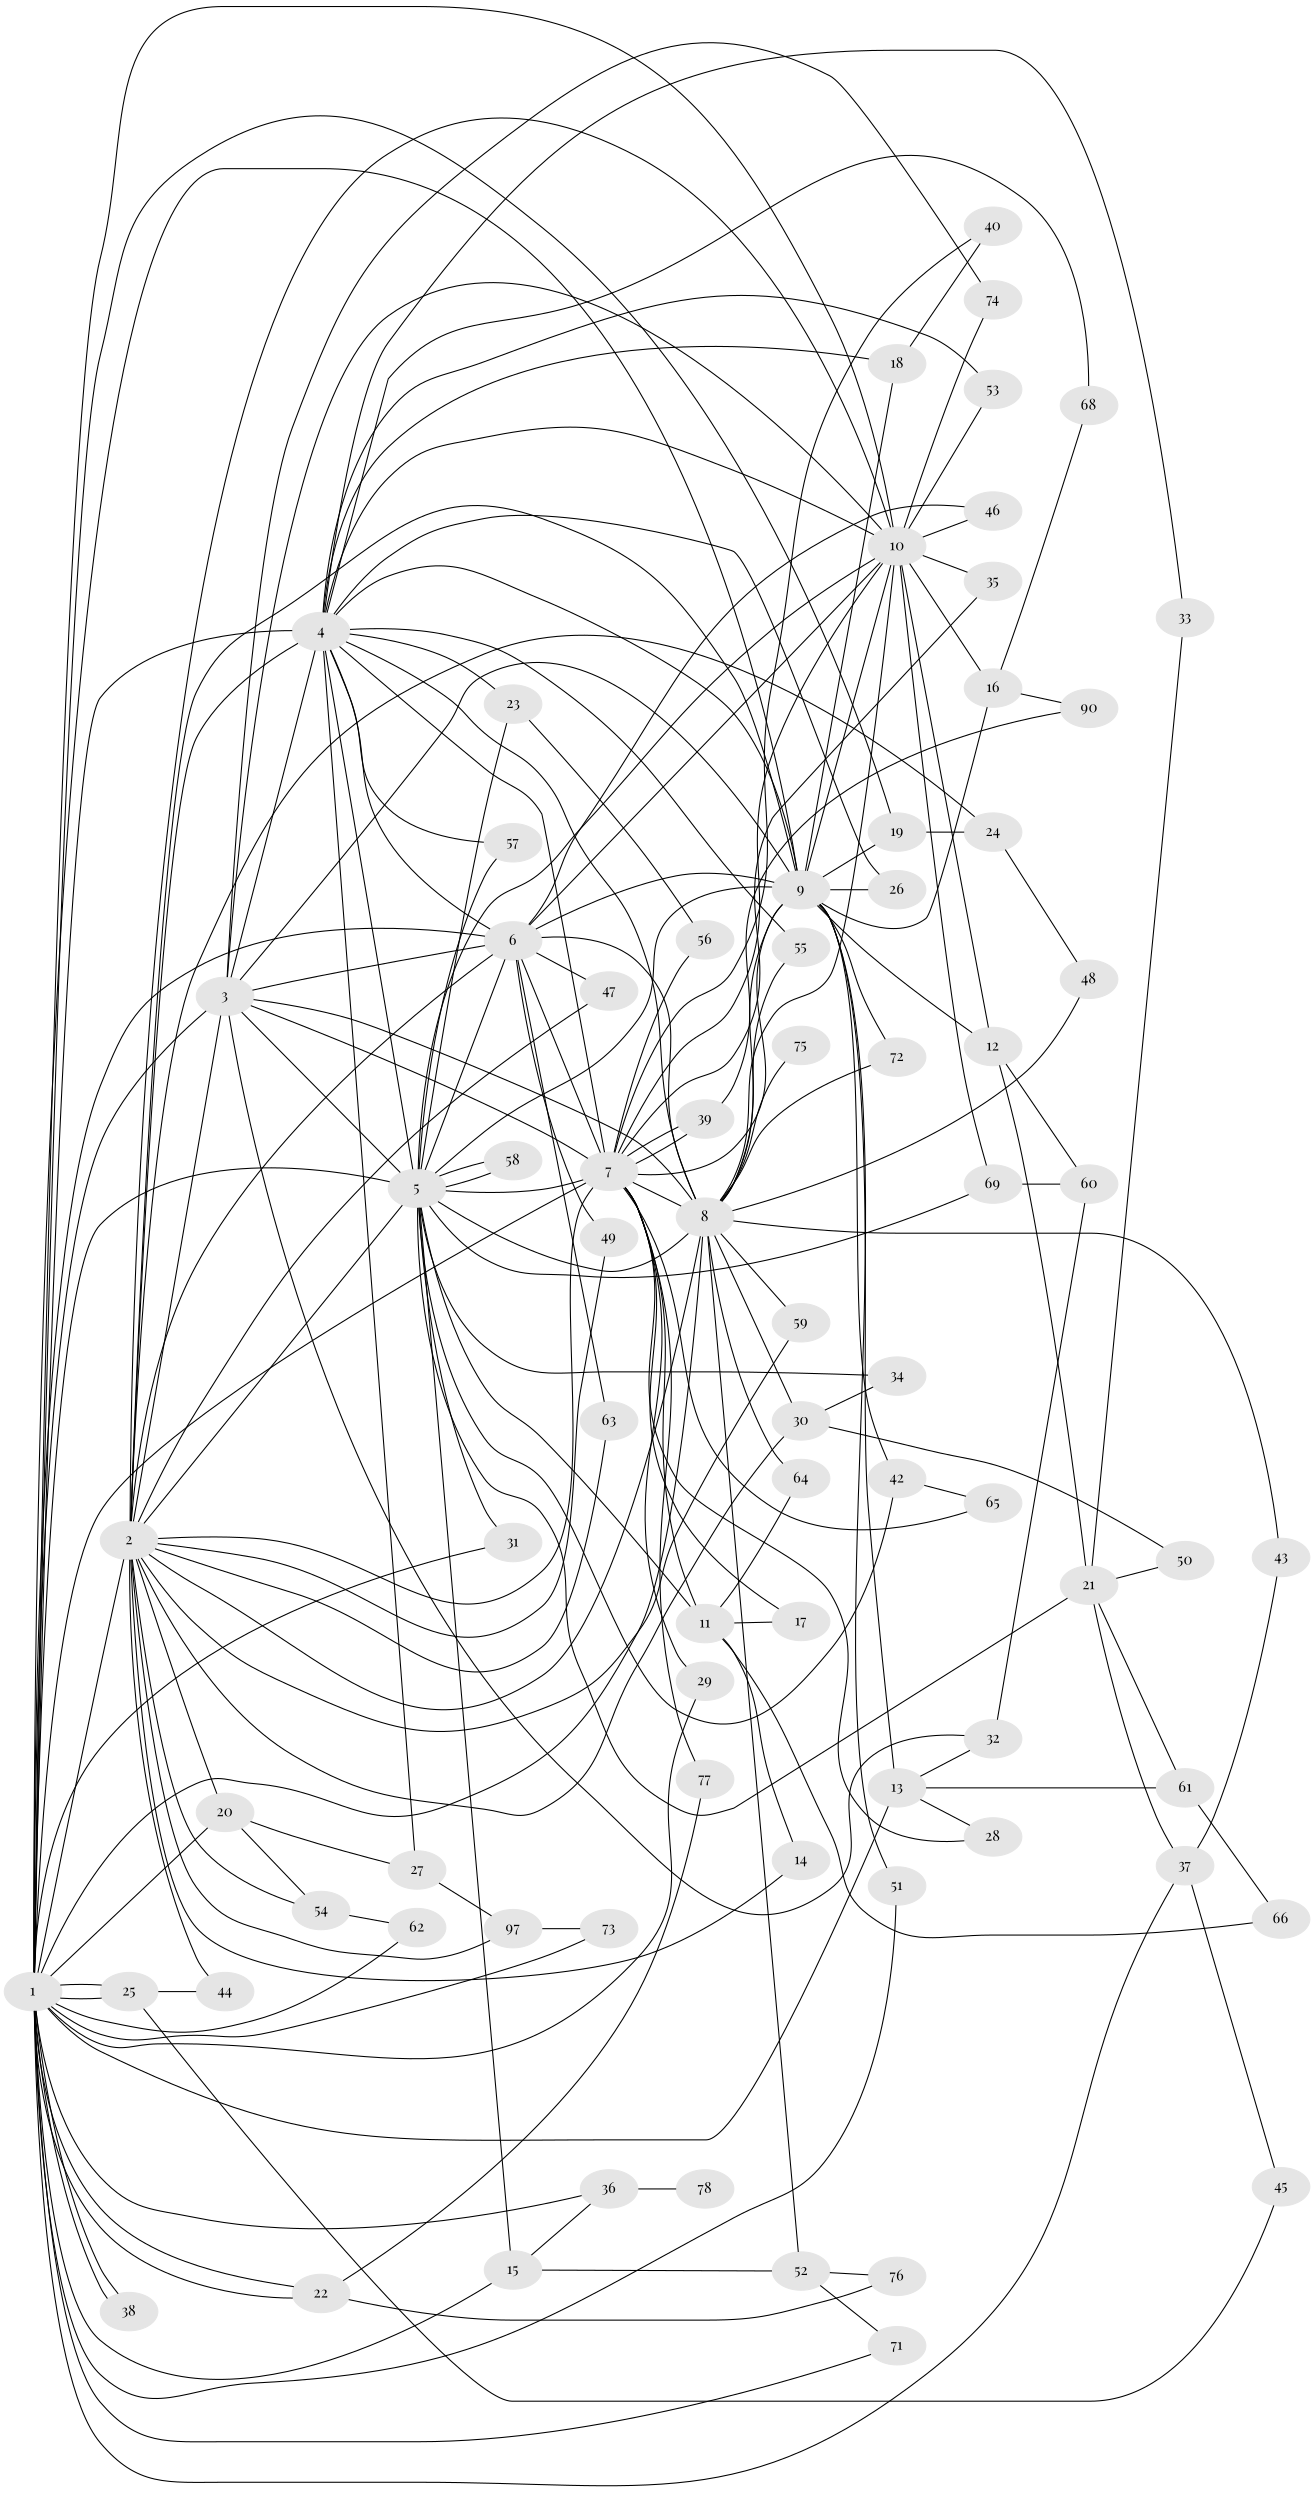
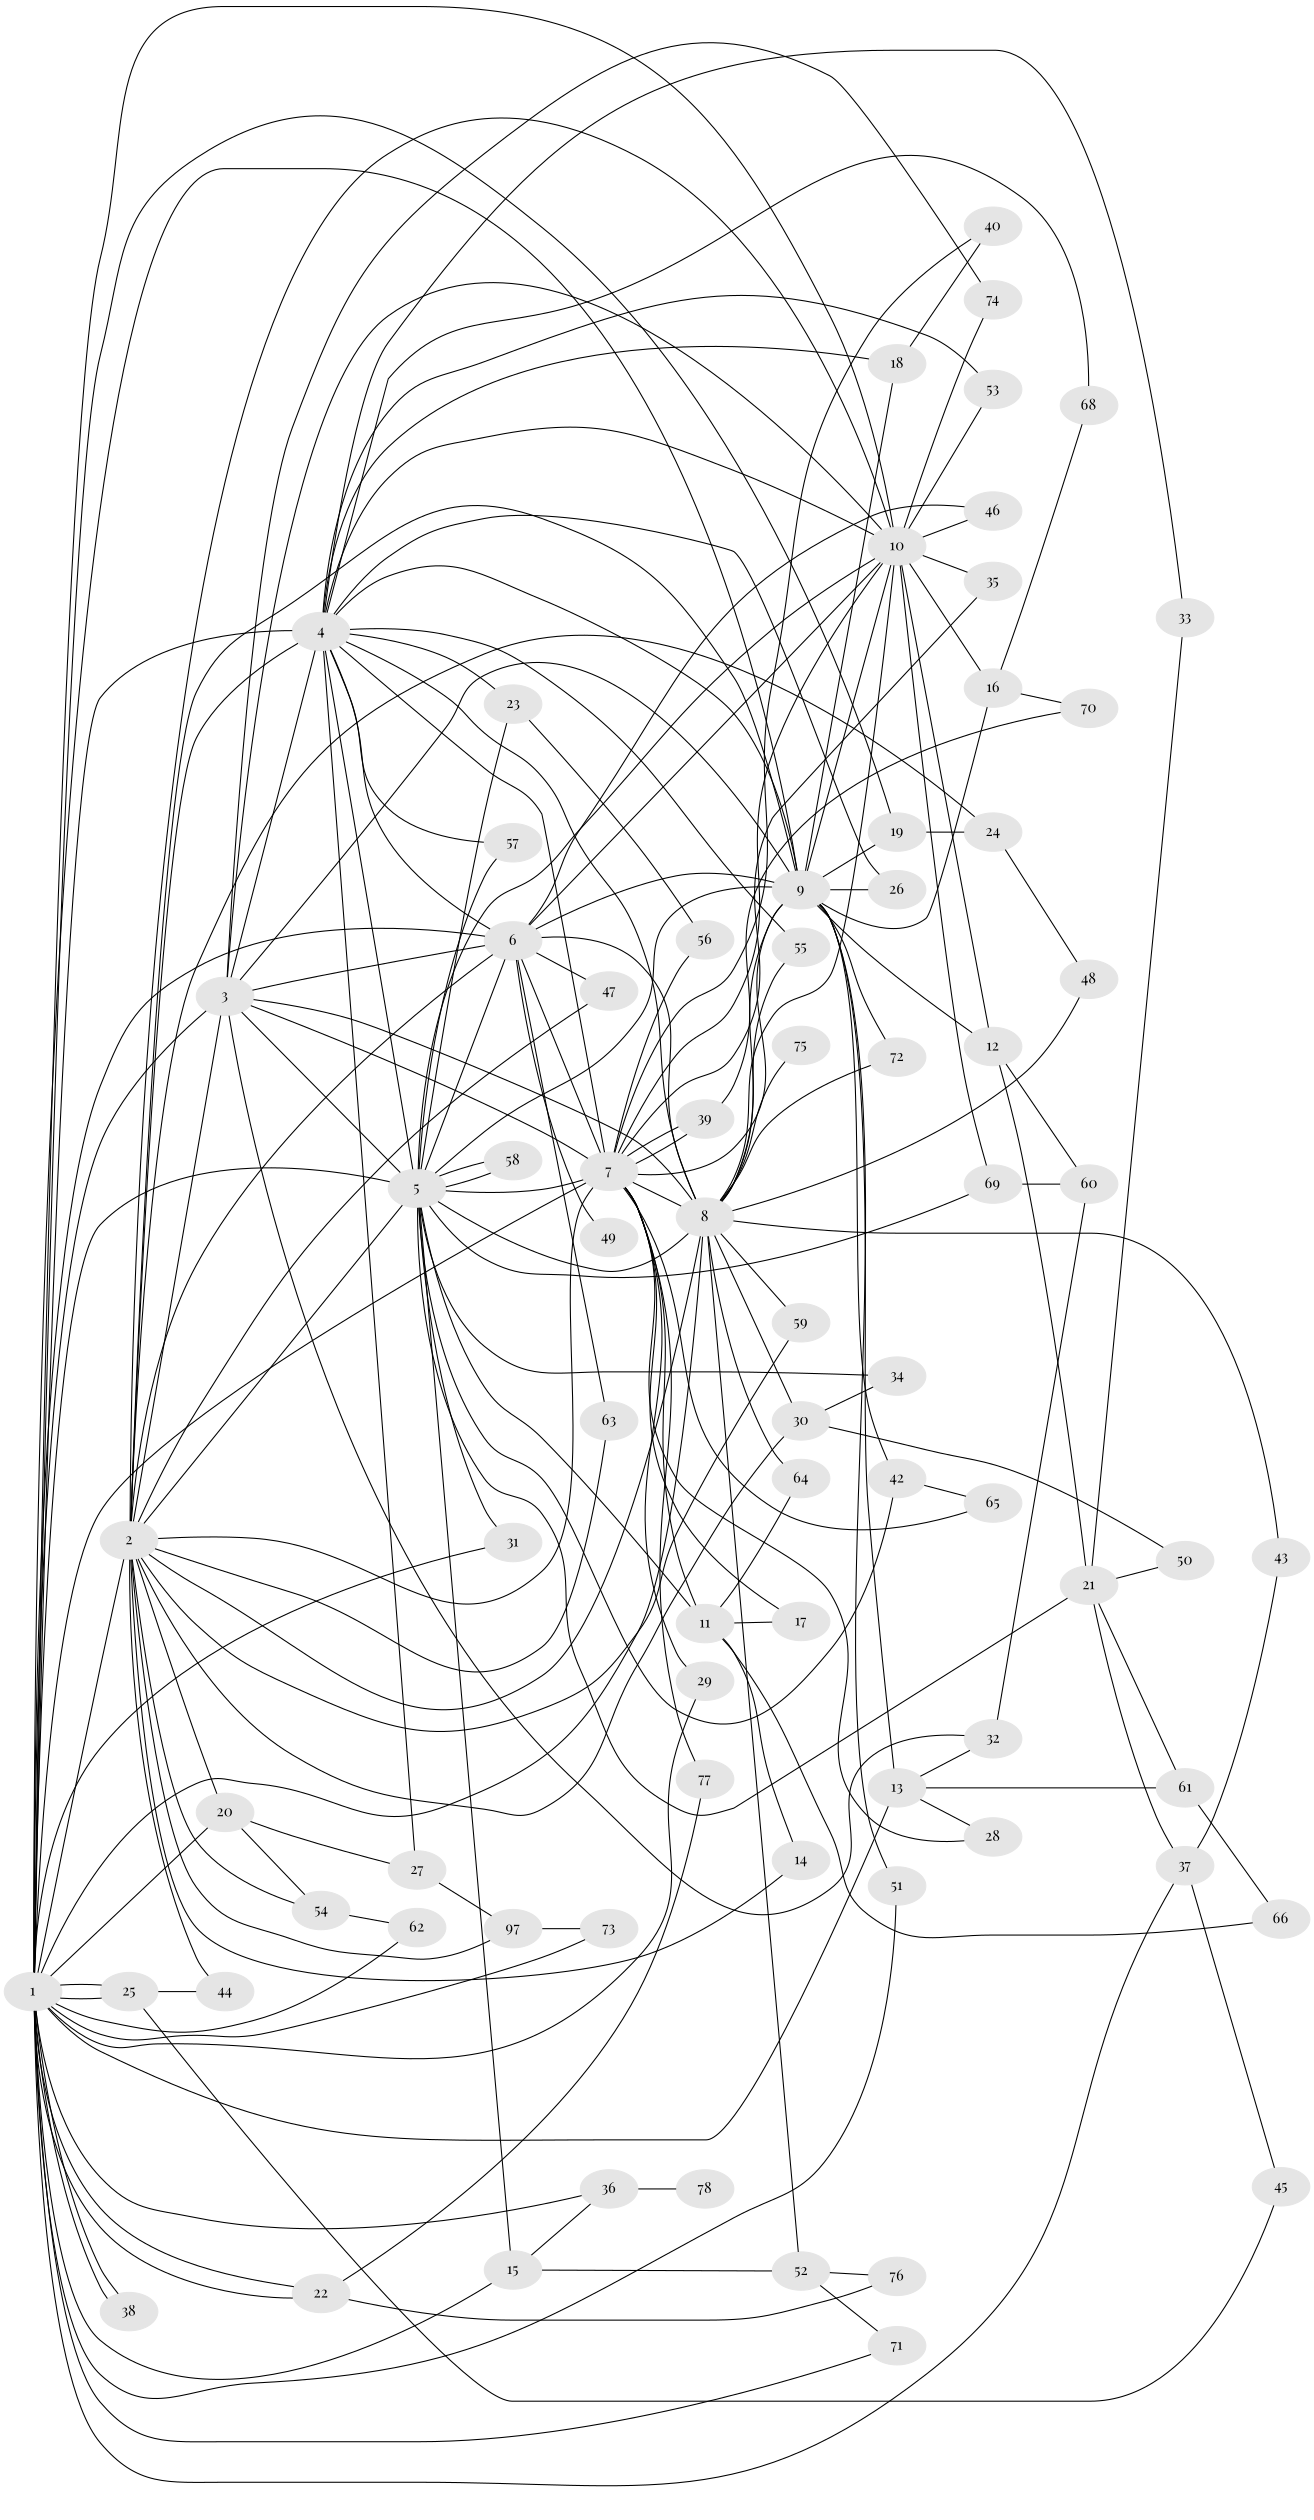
(1089, 708) -> (1089, 708)
(521, 1620) -> none
